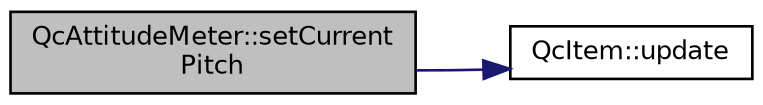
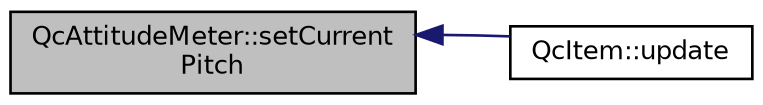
(450, 70) -> (477, 35)
